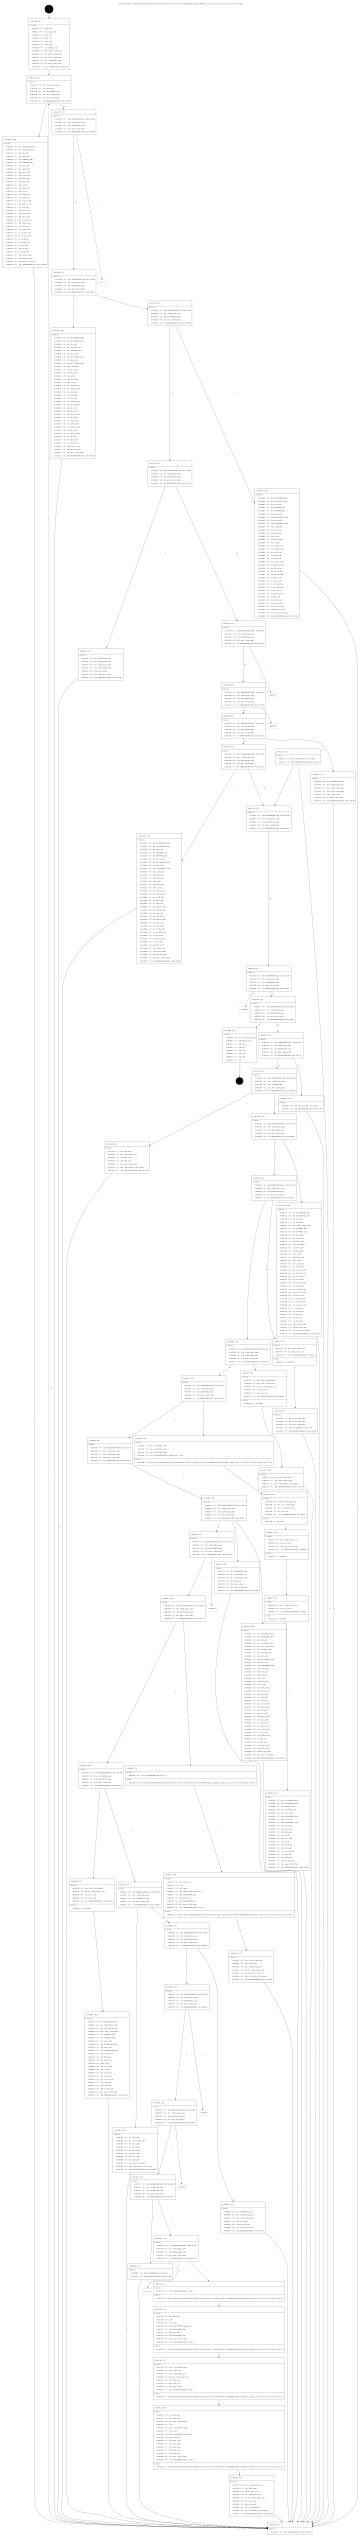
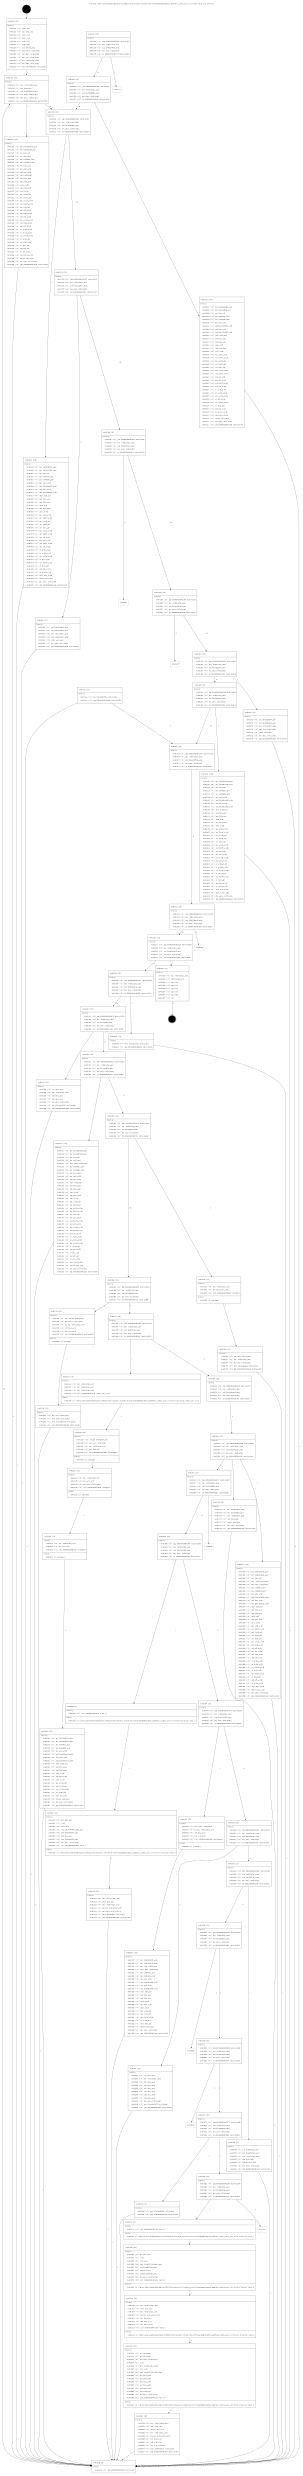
(62, 106) -> (48, 106)
